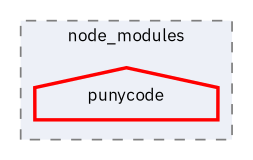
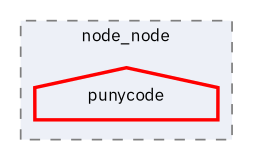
(126, 37) -> (126, 37)
